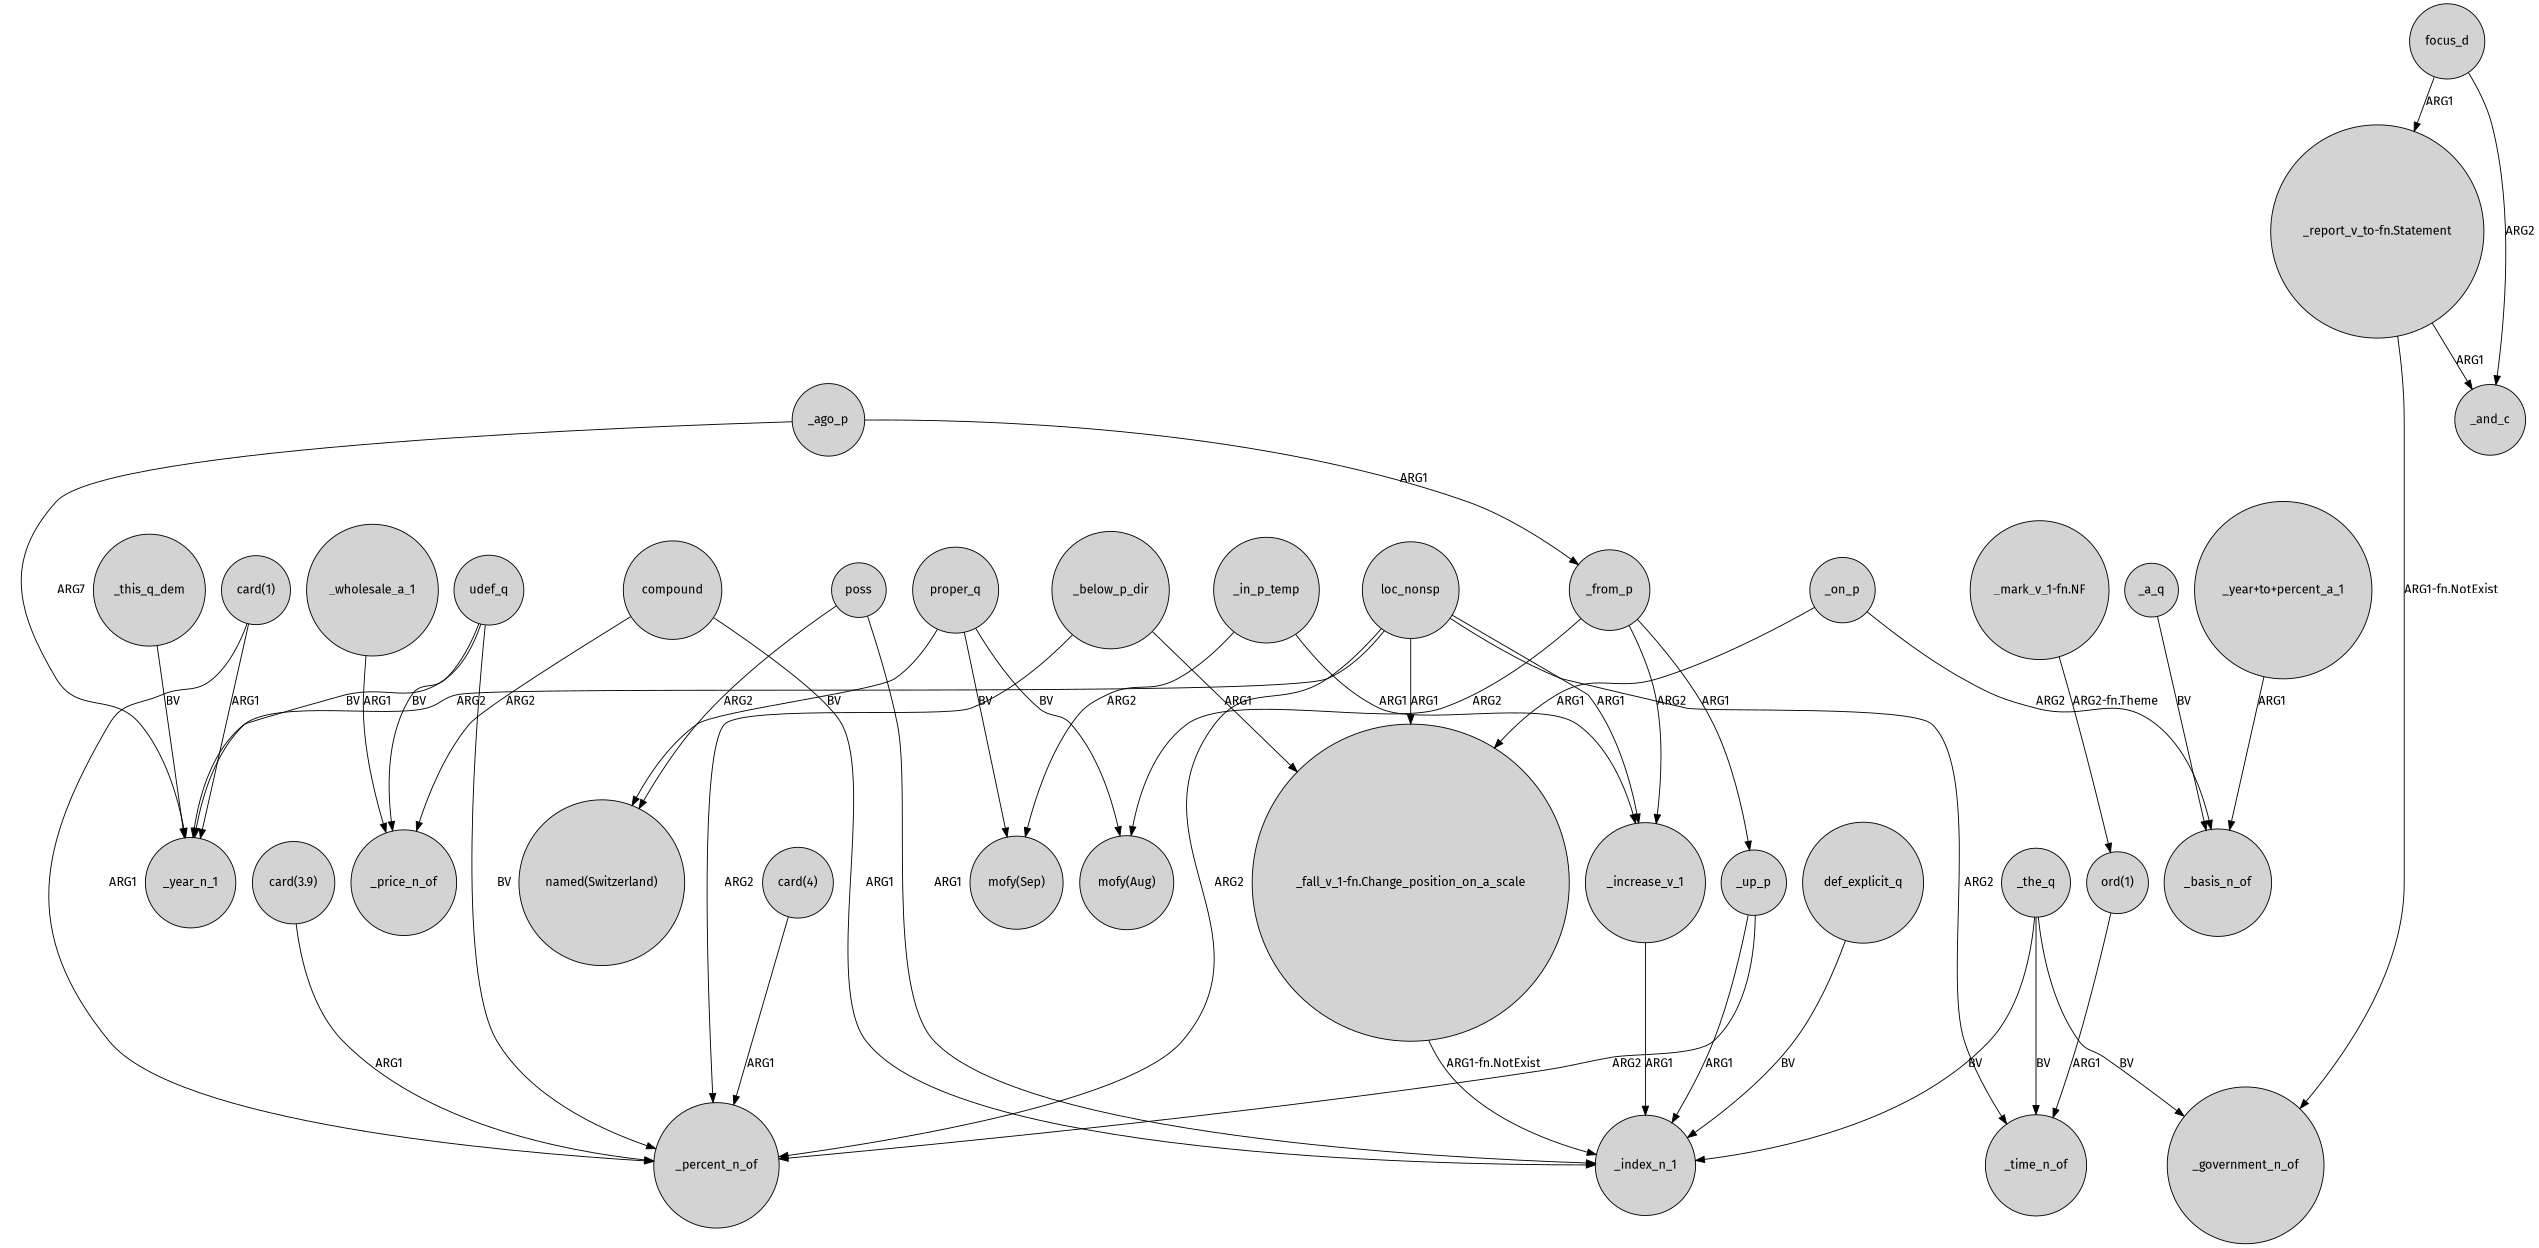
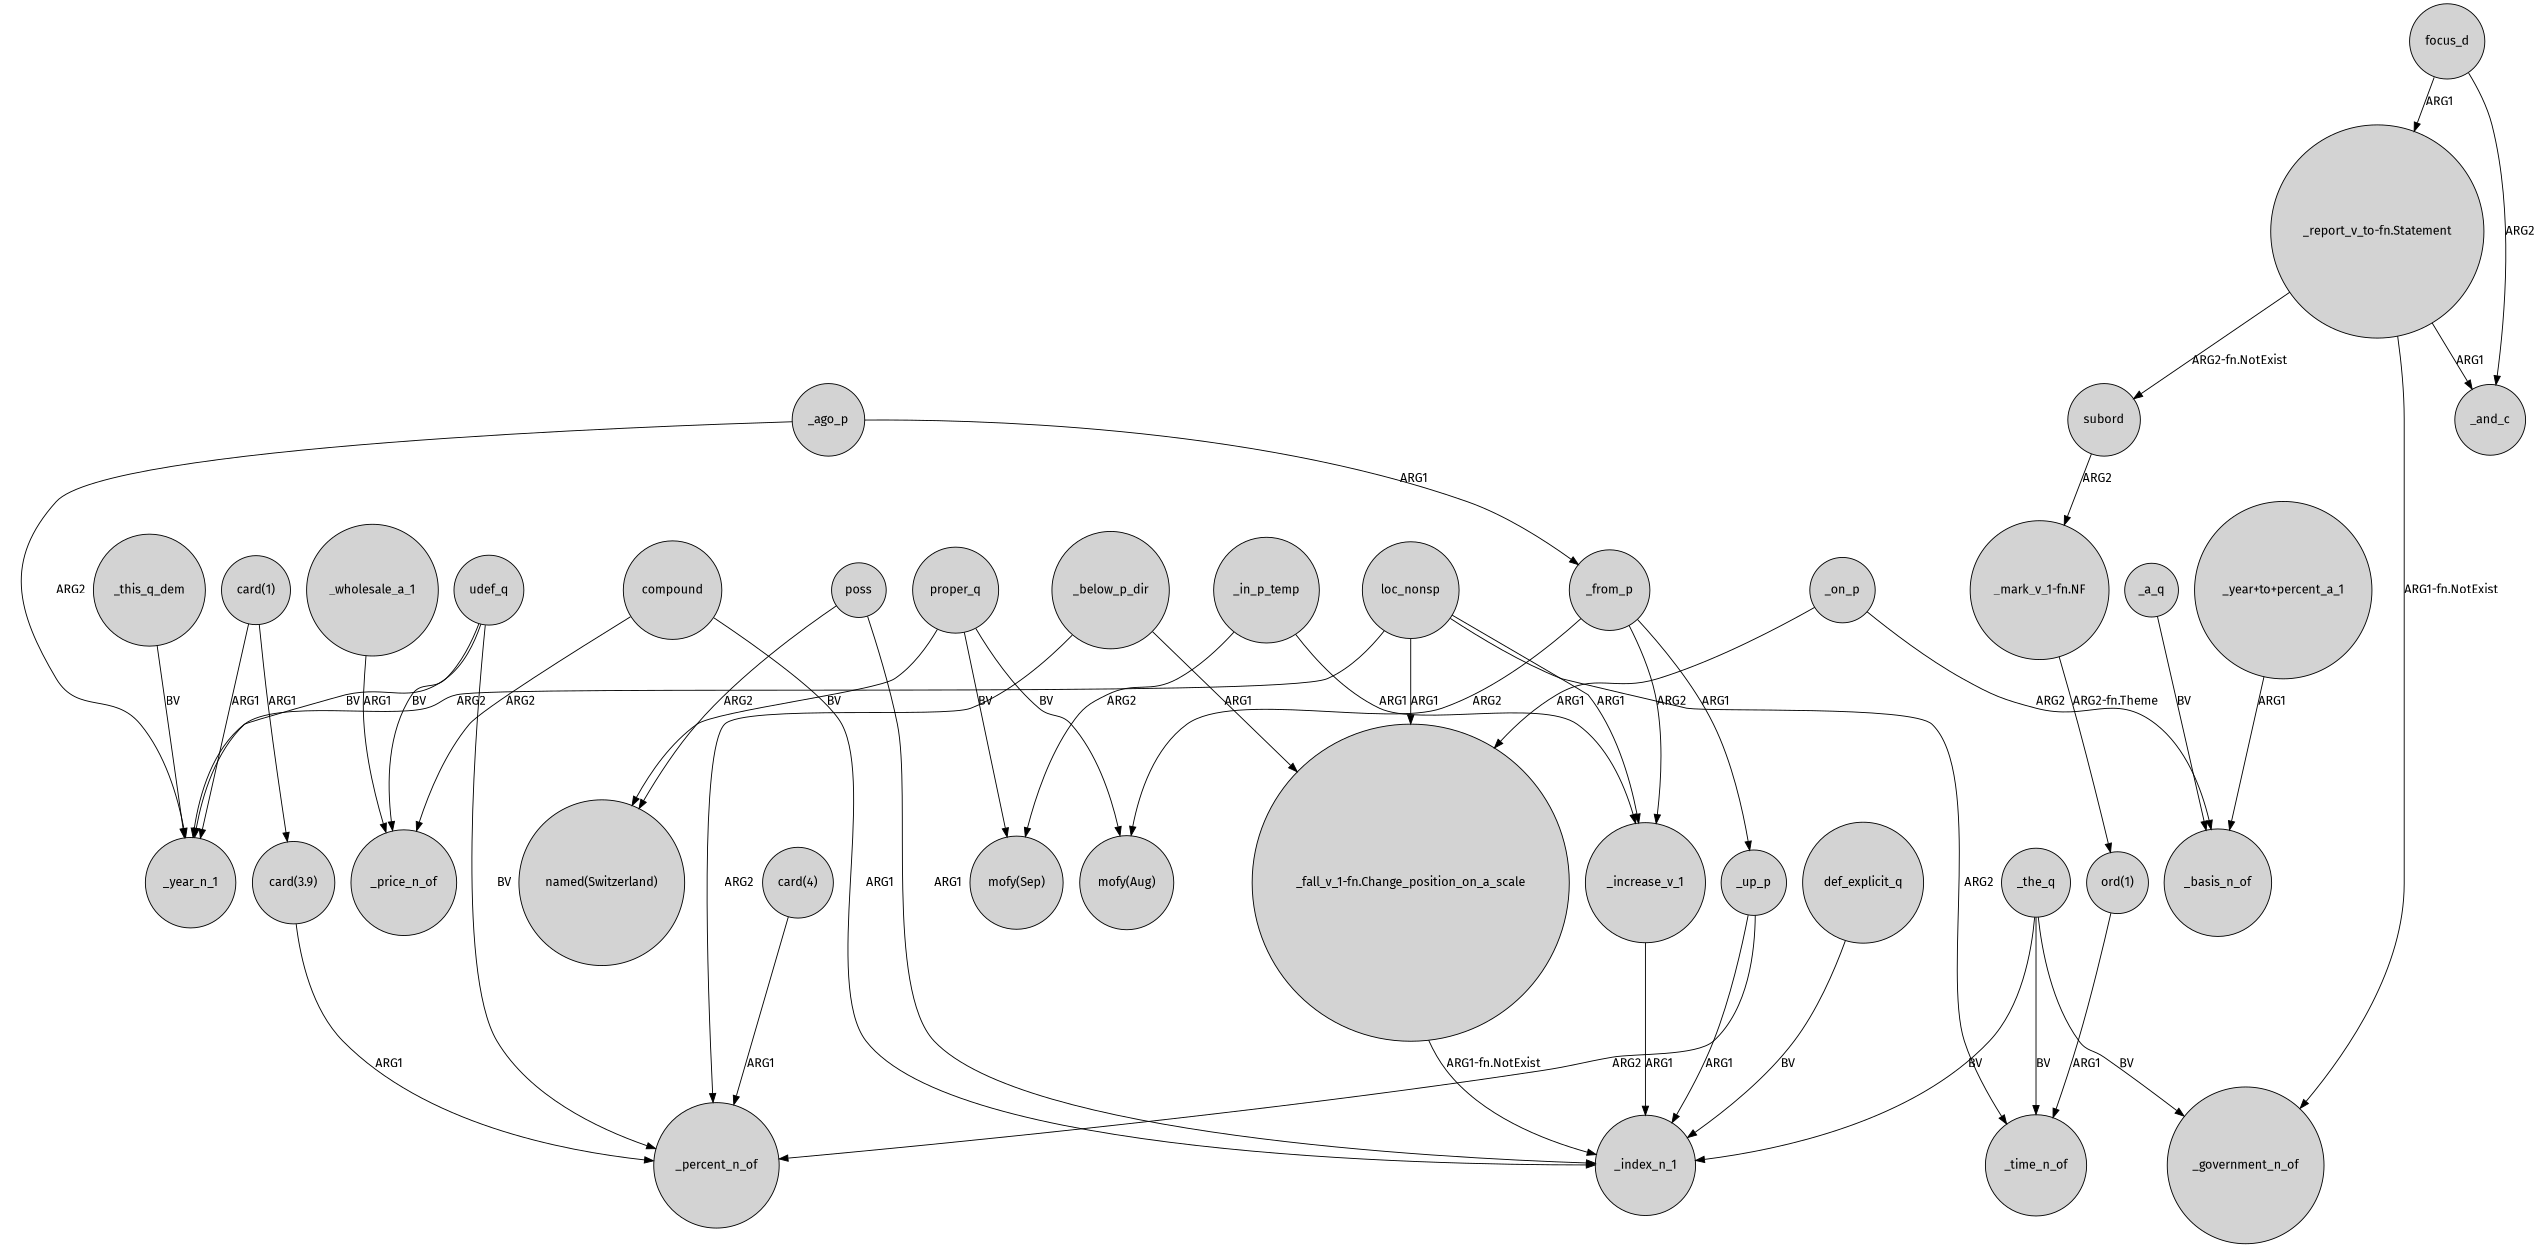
none -> (2104, 420)
(71, 590) -> (71, 590)
(1209, 990) -> none
(121, 1050) -> (271, 729)
